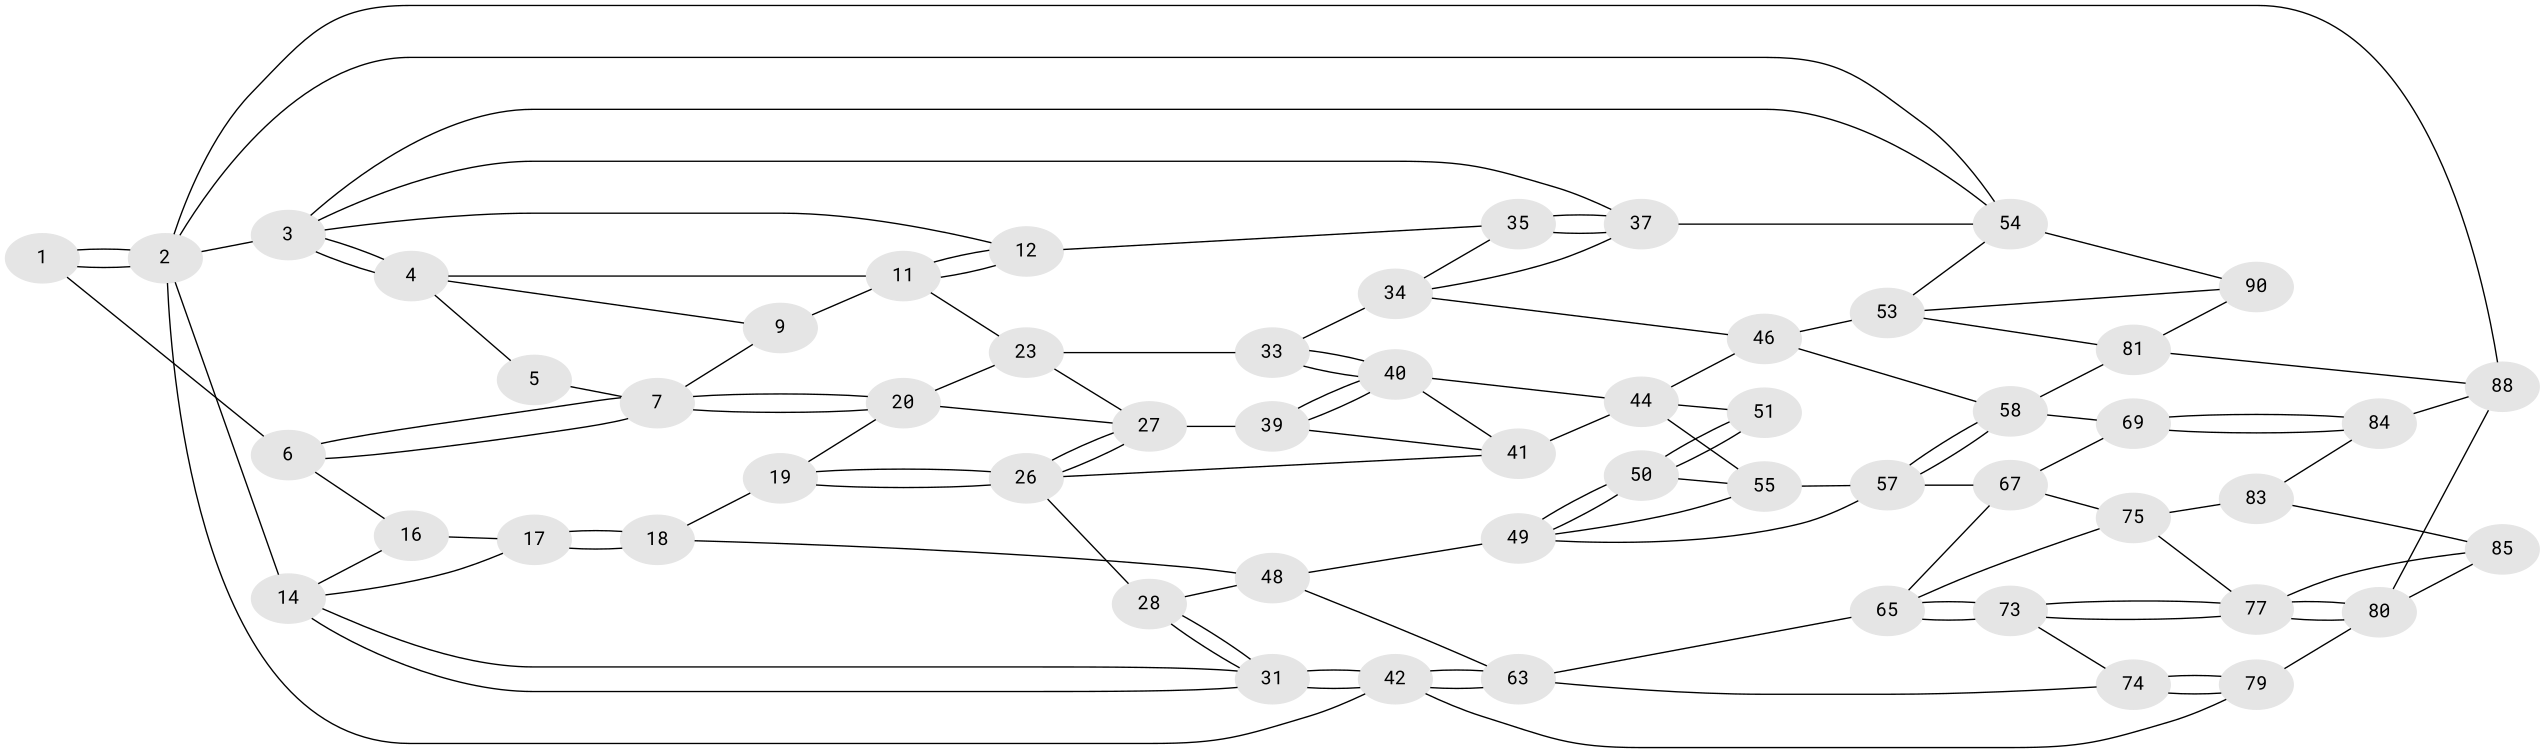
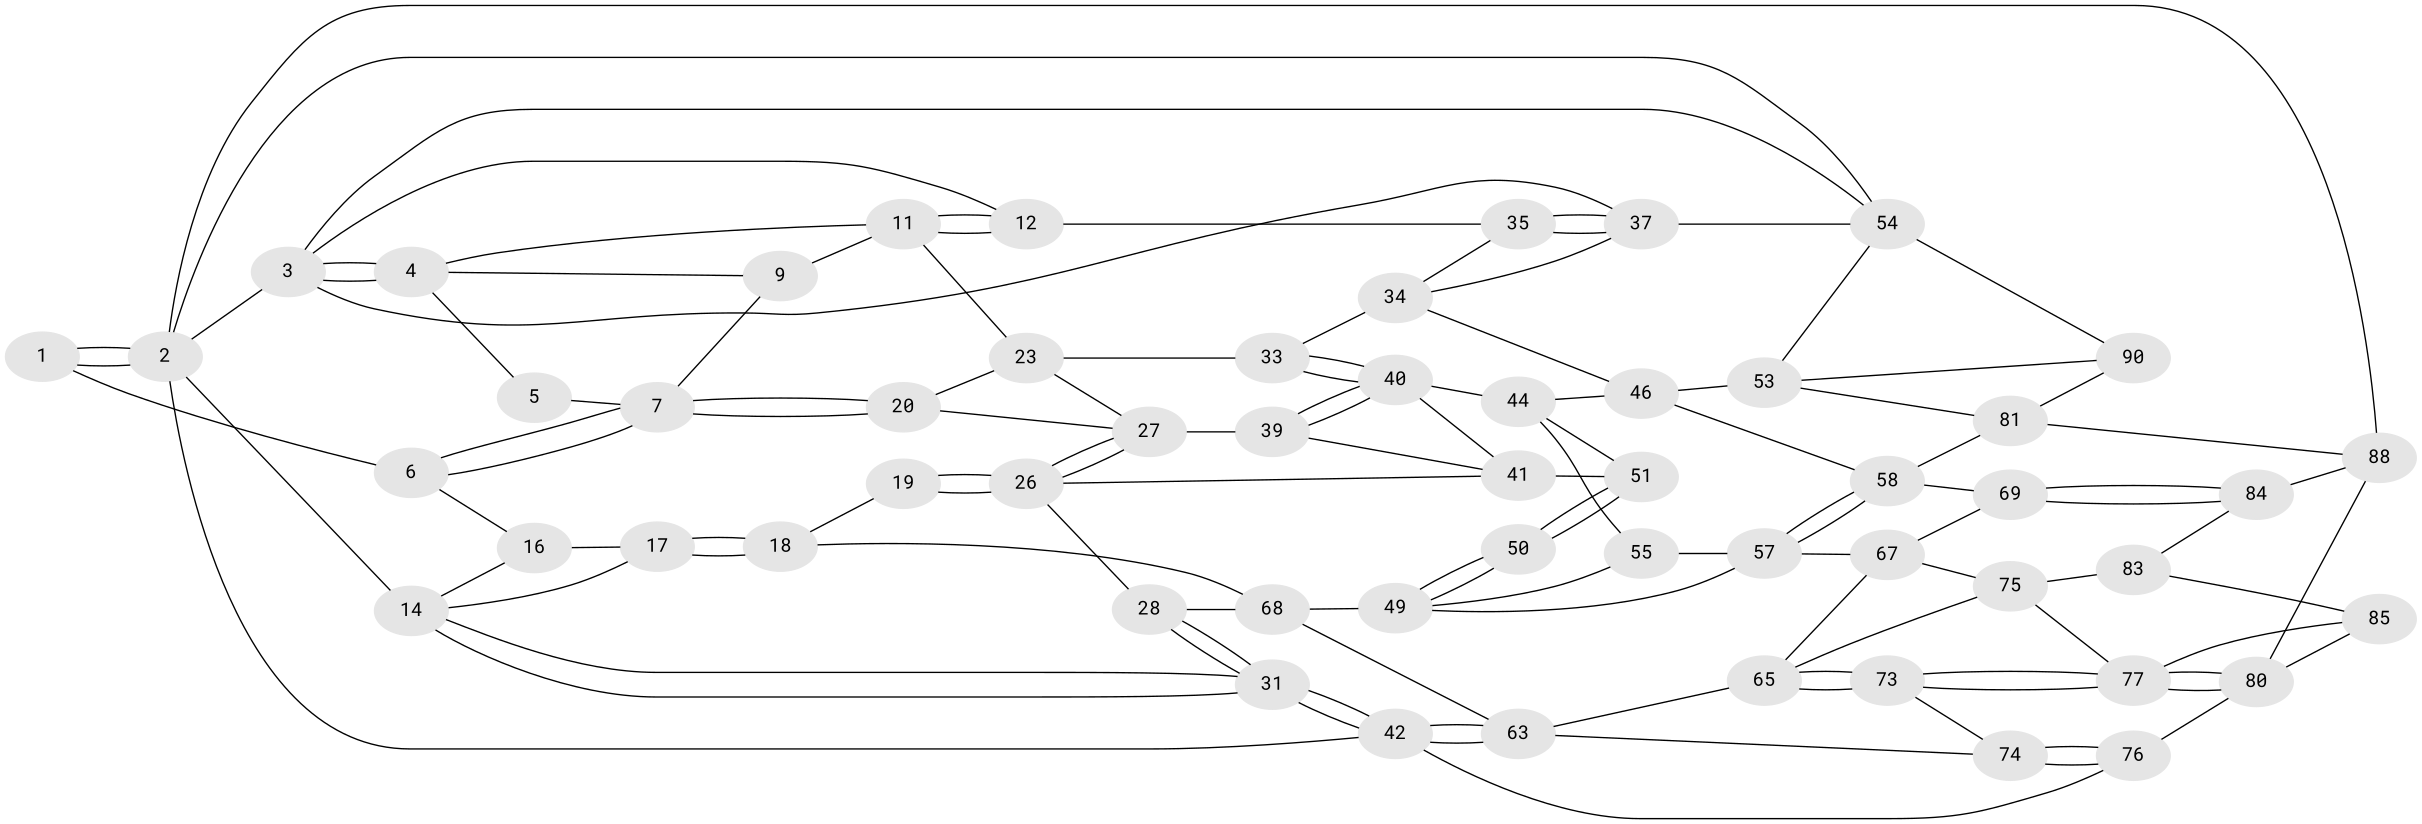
(1580, 428) -> (1570, 476)
(842, 441) -> none
(1703, 481) -> none
(1272, 578) -> (1272, 610)
(2256, 685) -> (2133, 756)
